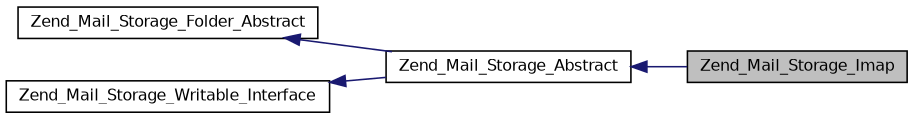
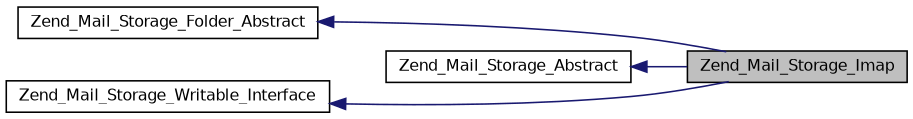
(346, 46) -> (531, 29)
(366, 79) -> (538, 102)
